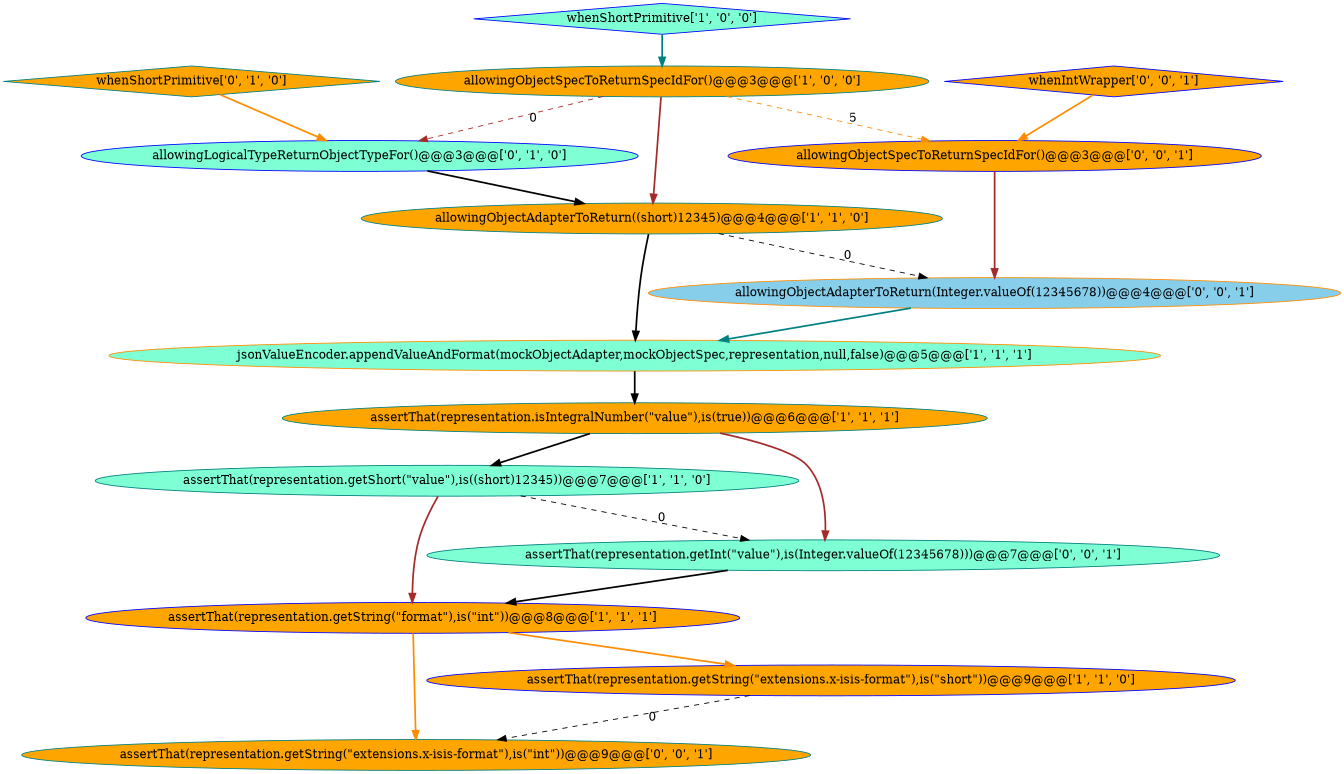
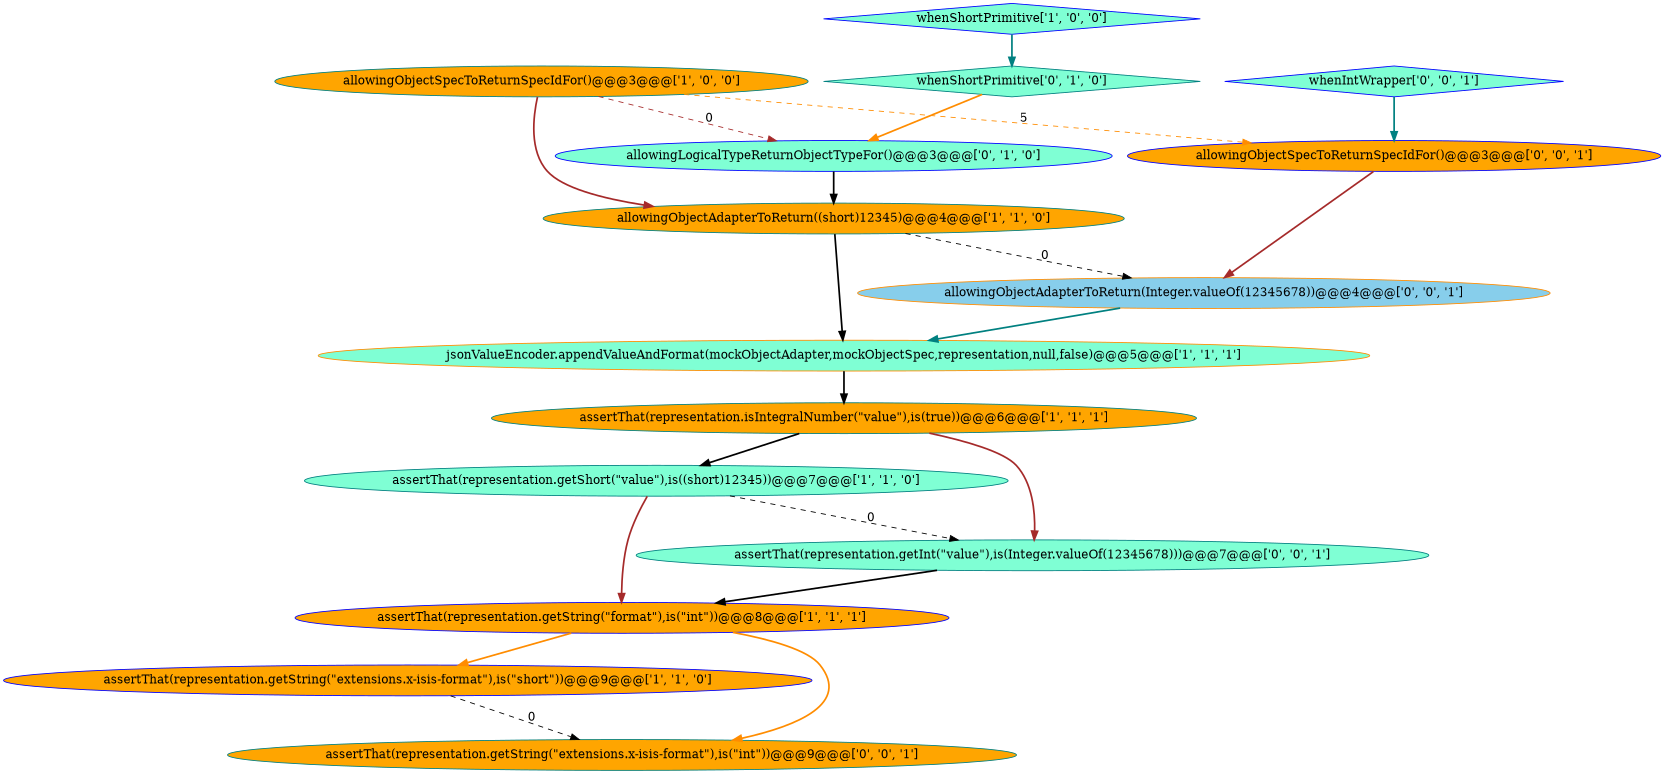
(662, 46) -> (1012, 46)
(192, 81) -> (1012, 81)
(1114, 81) -> (1394, 81)
(1059, 115) -> (1394, 114)
